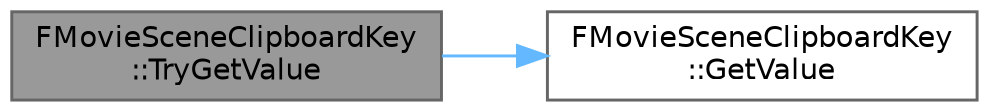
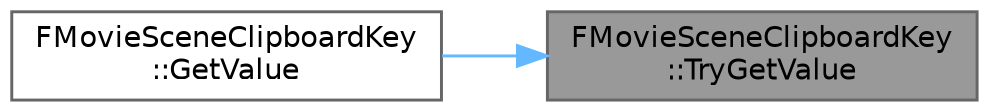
(479, 56) -> (479, 56)
